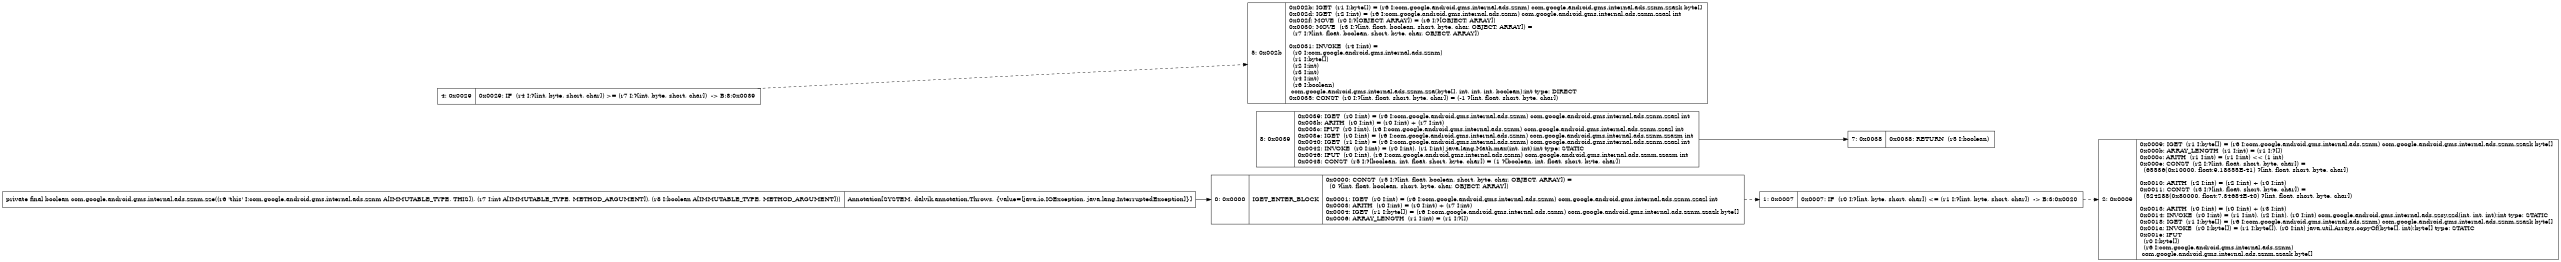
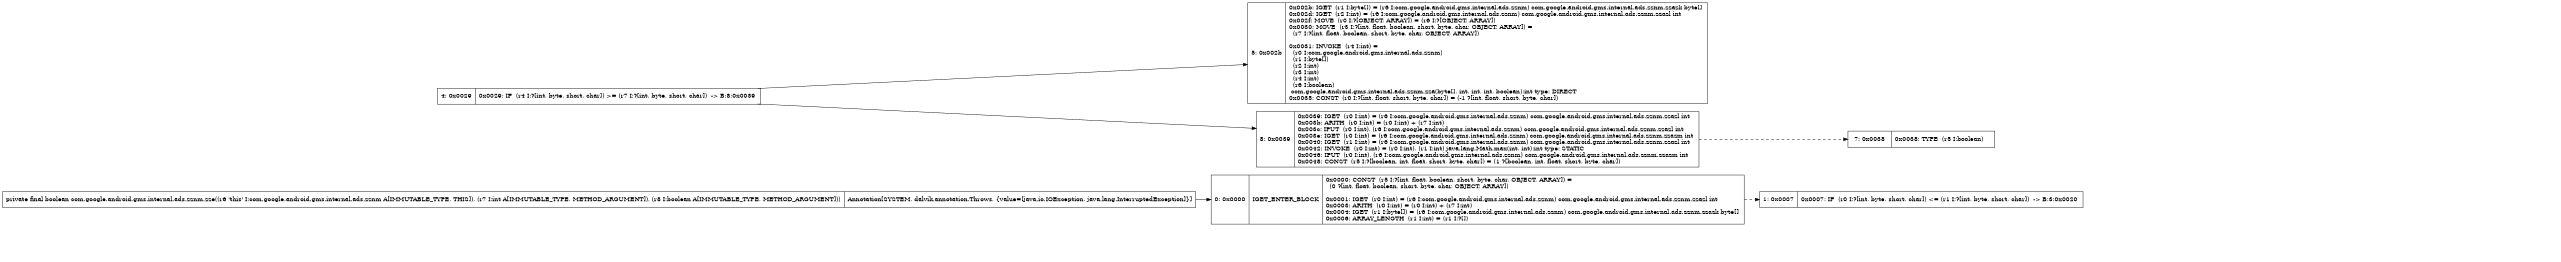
(1000, 77) -> (1000, 77)
none -> (1005, 116)
(1771, 139) -> (1771, 139)
(1940, 139) -> (1940, 139)
(2328, 200) -> none
